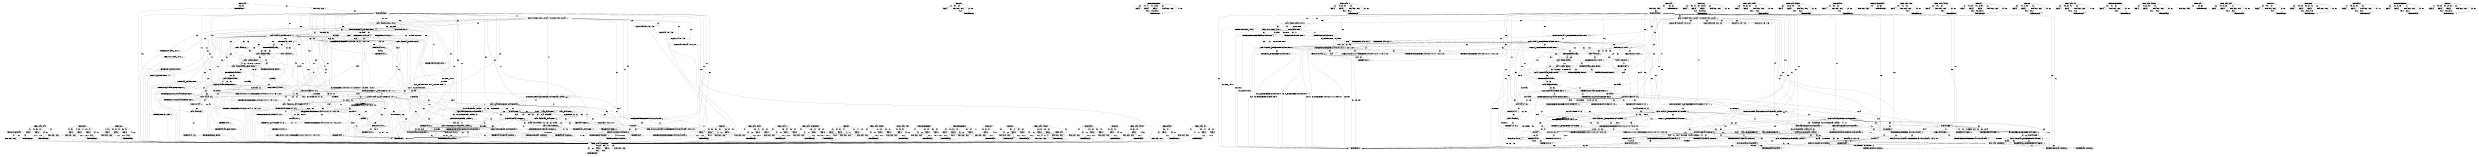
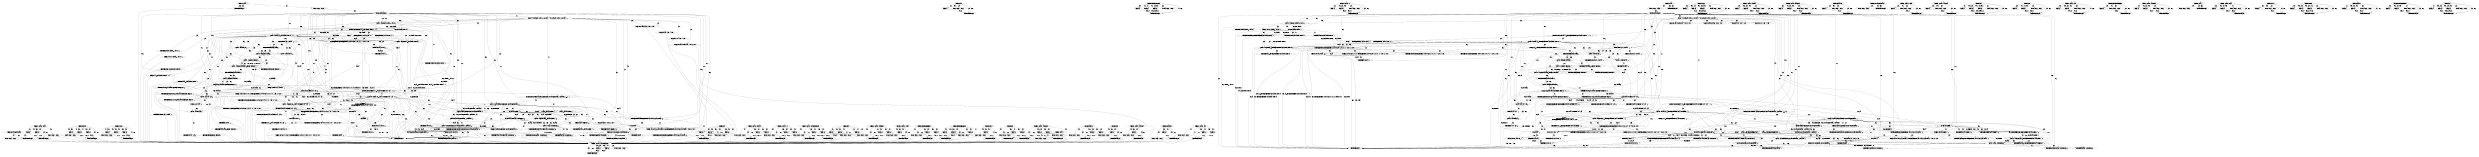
(329, 39) -> (329, 39)
(562, 125) -> none
